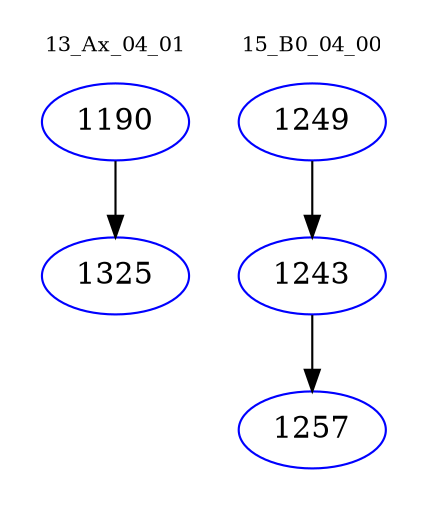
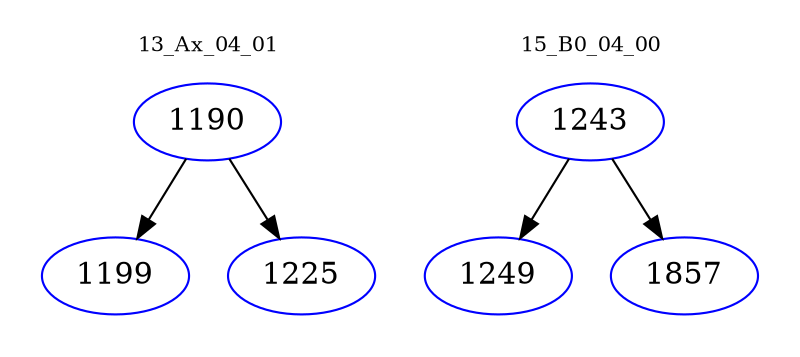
(312, 188) -> (550, 189)
(116, 276) -> (302, 276)
none -> (116, 276)
(312, 430) -> (684, 276)
